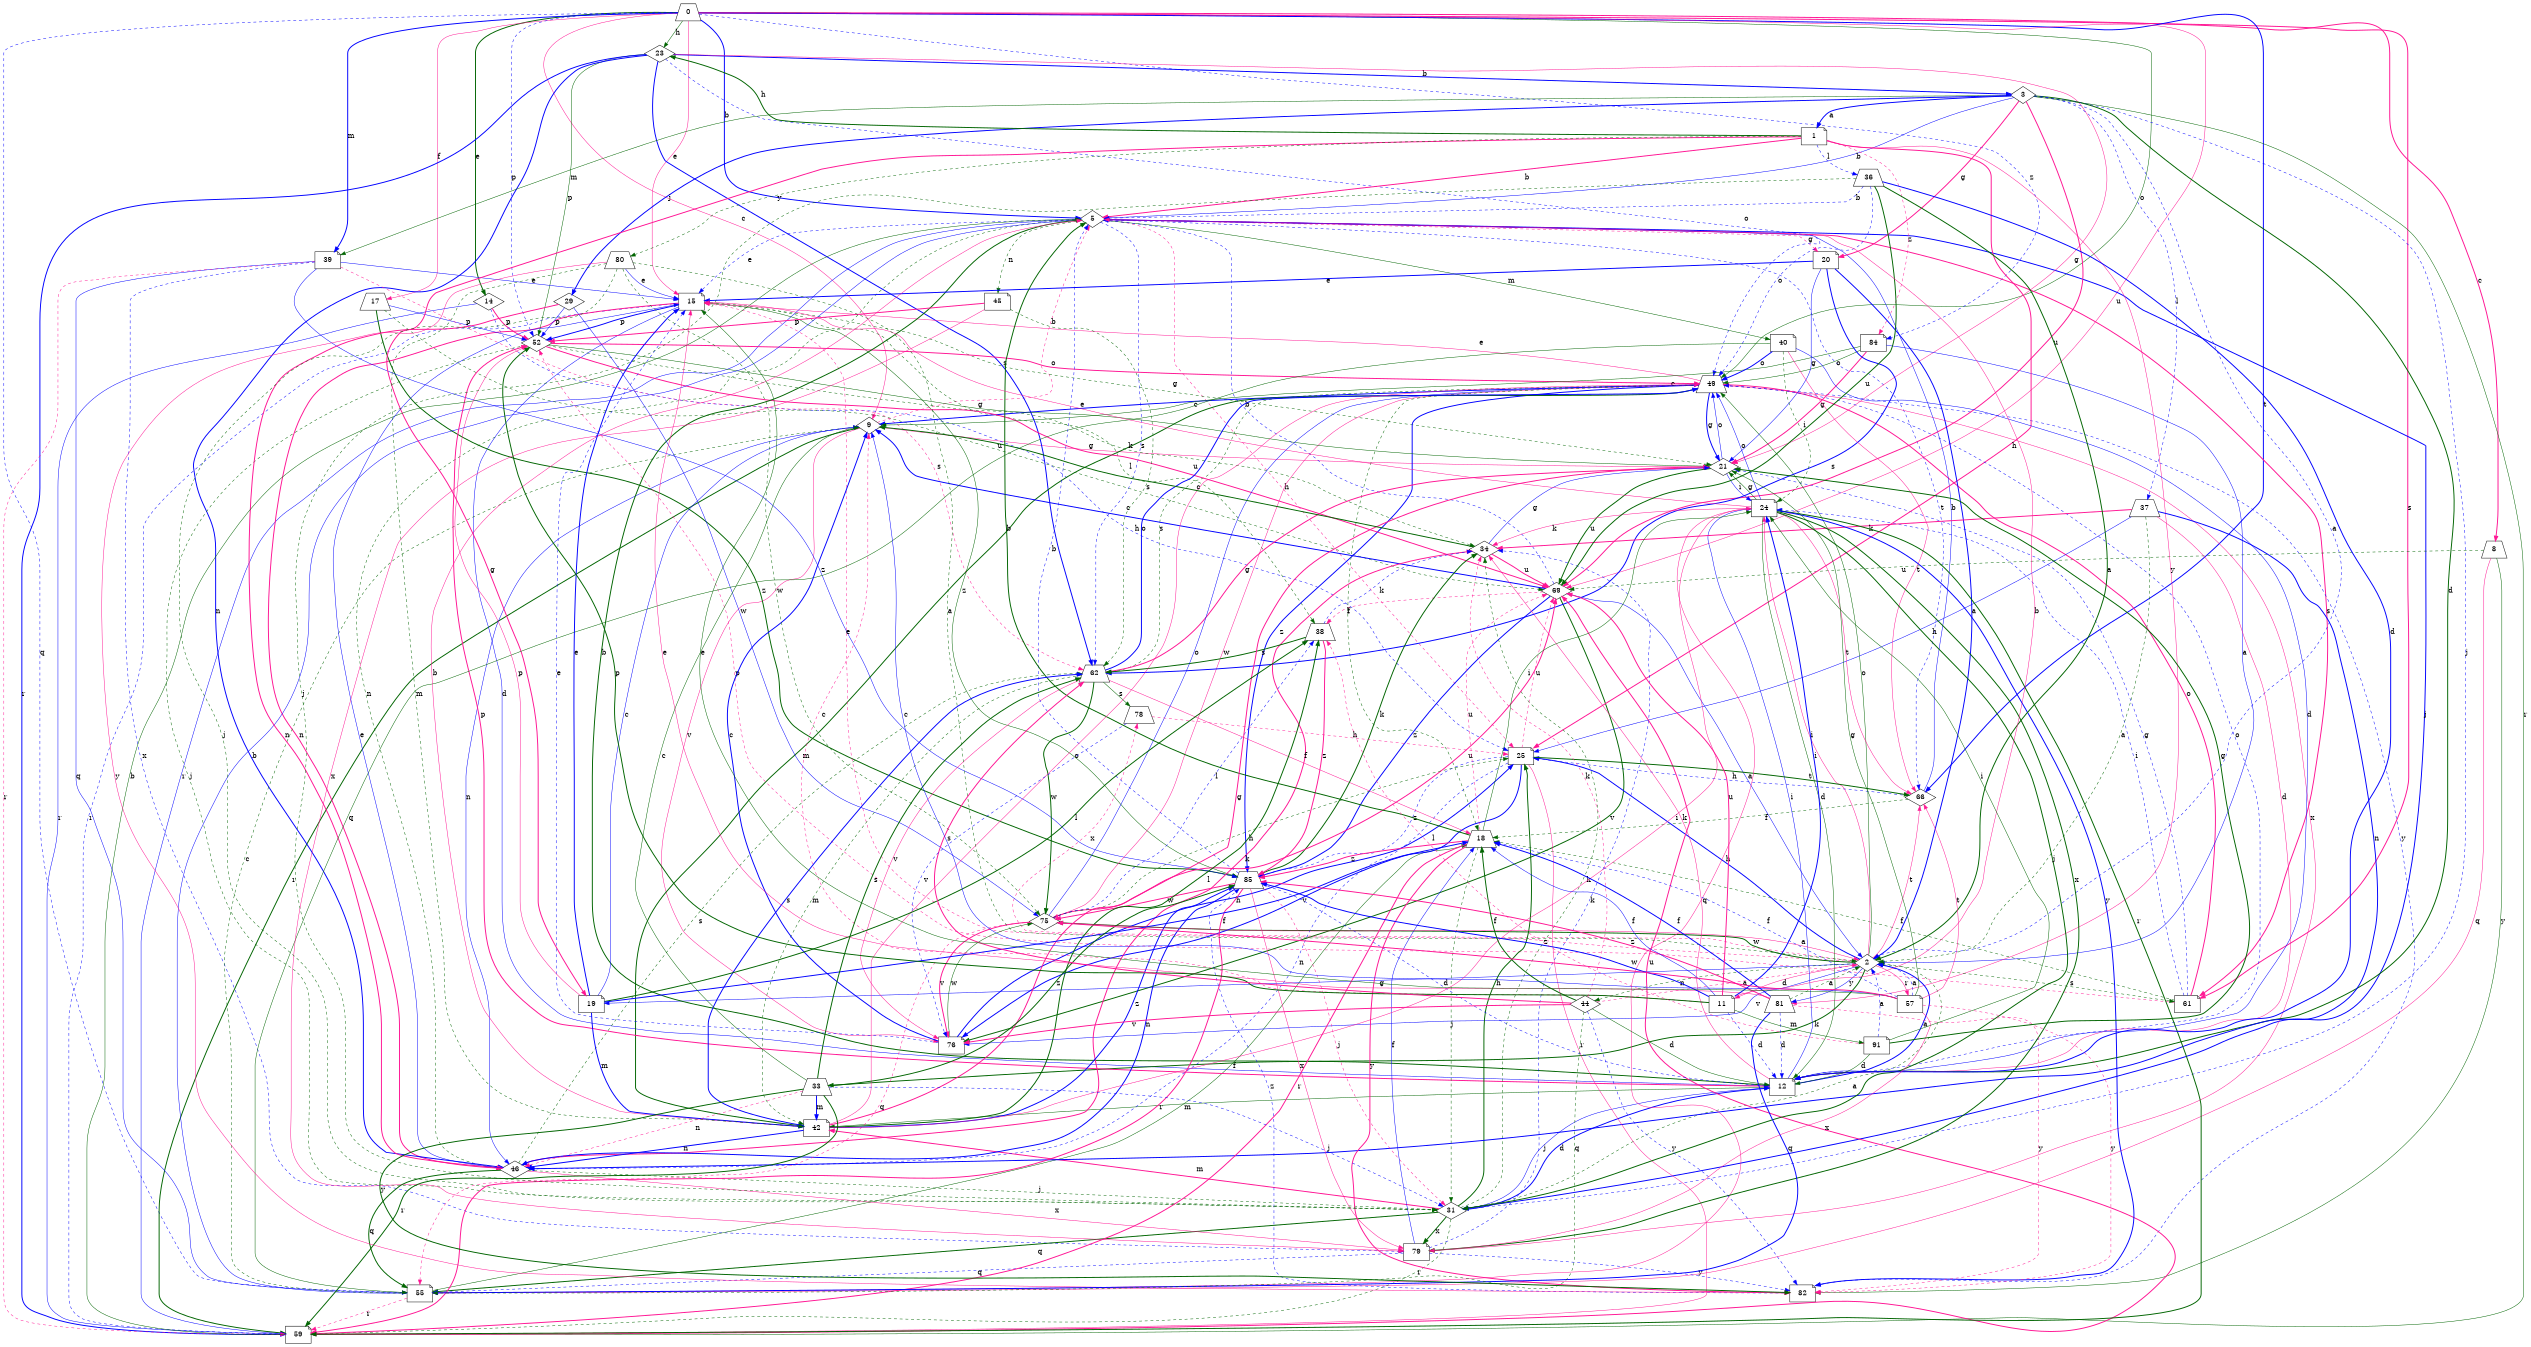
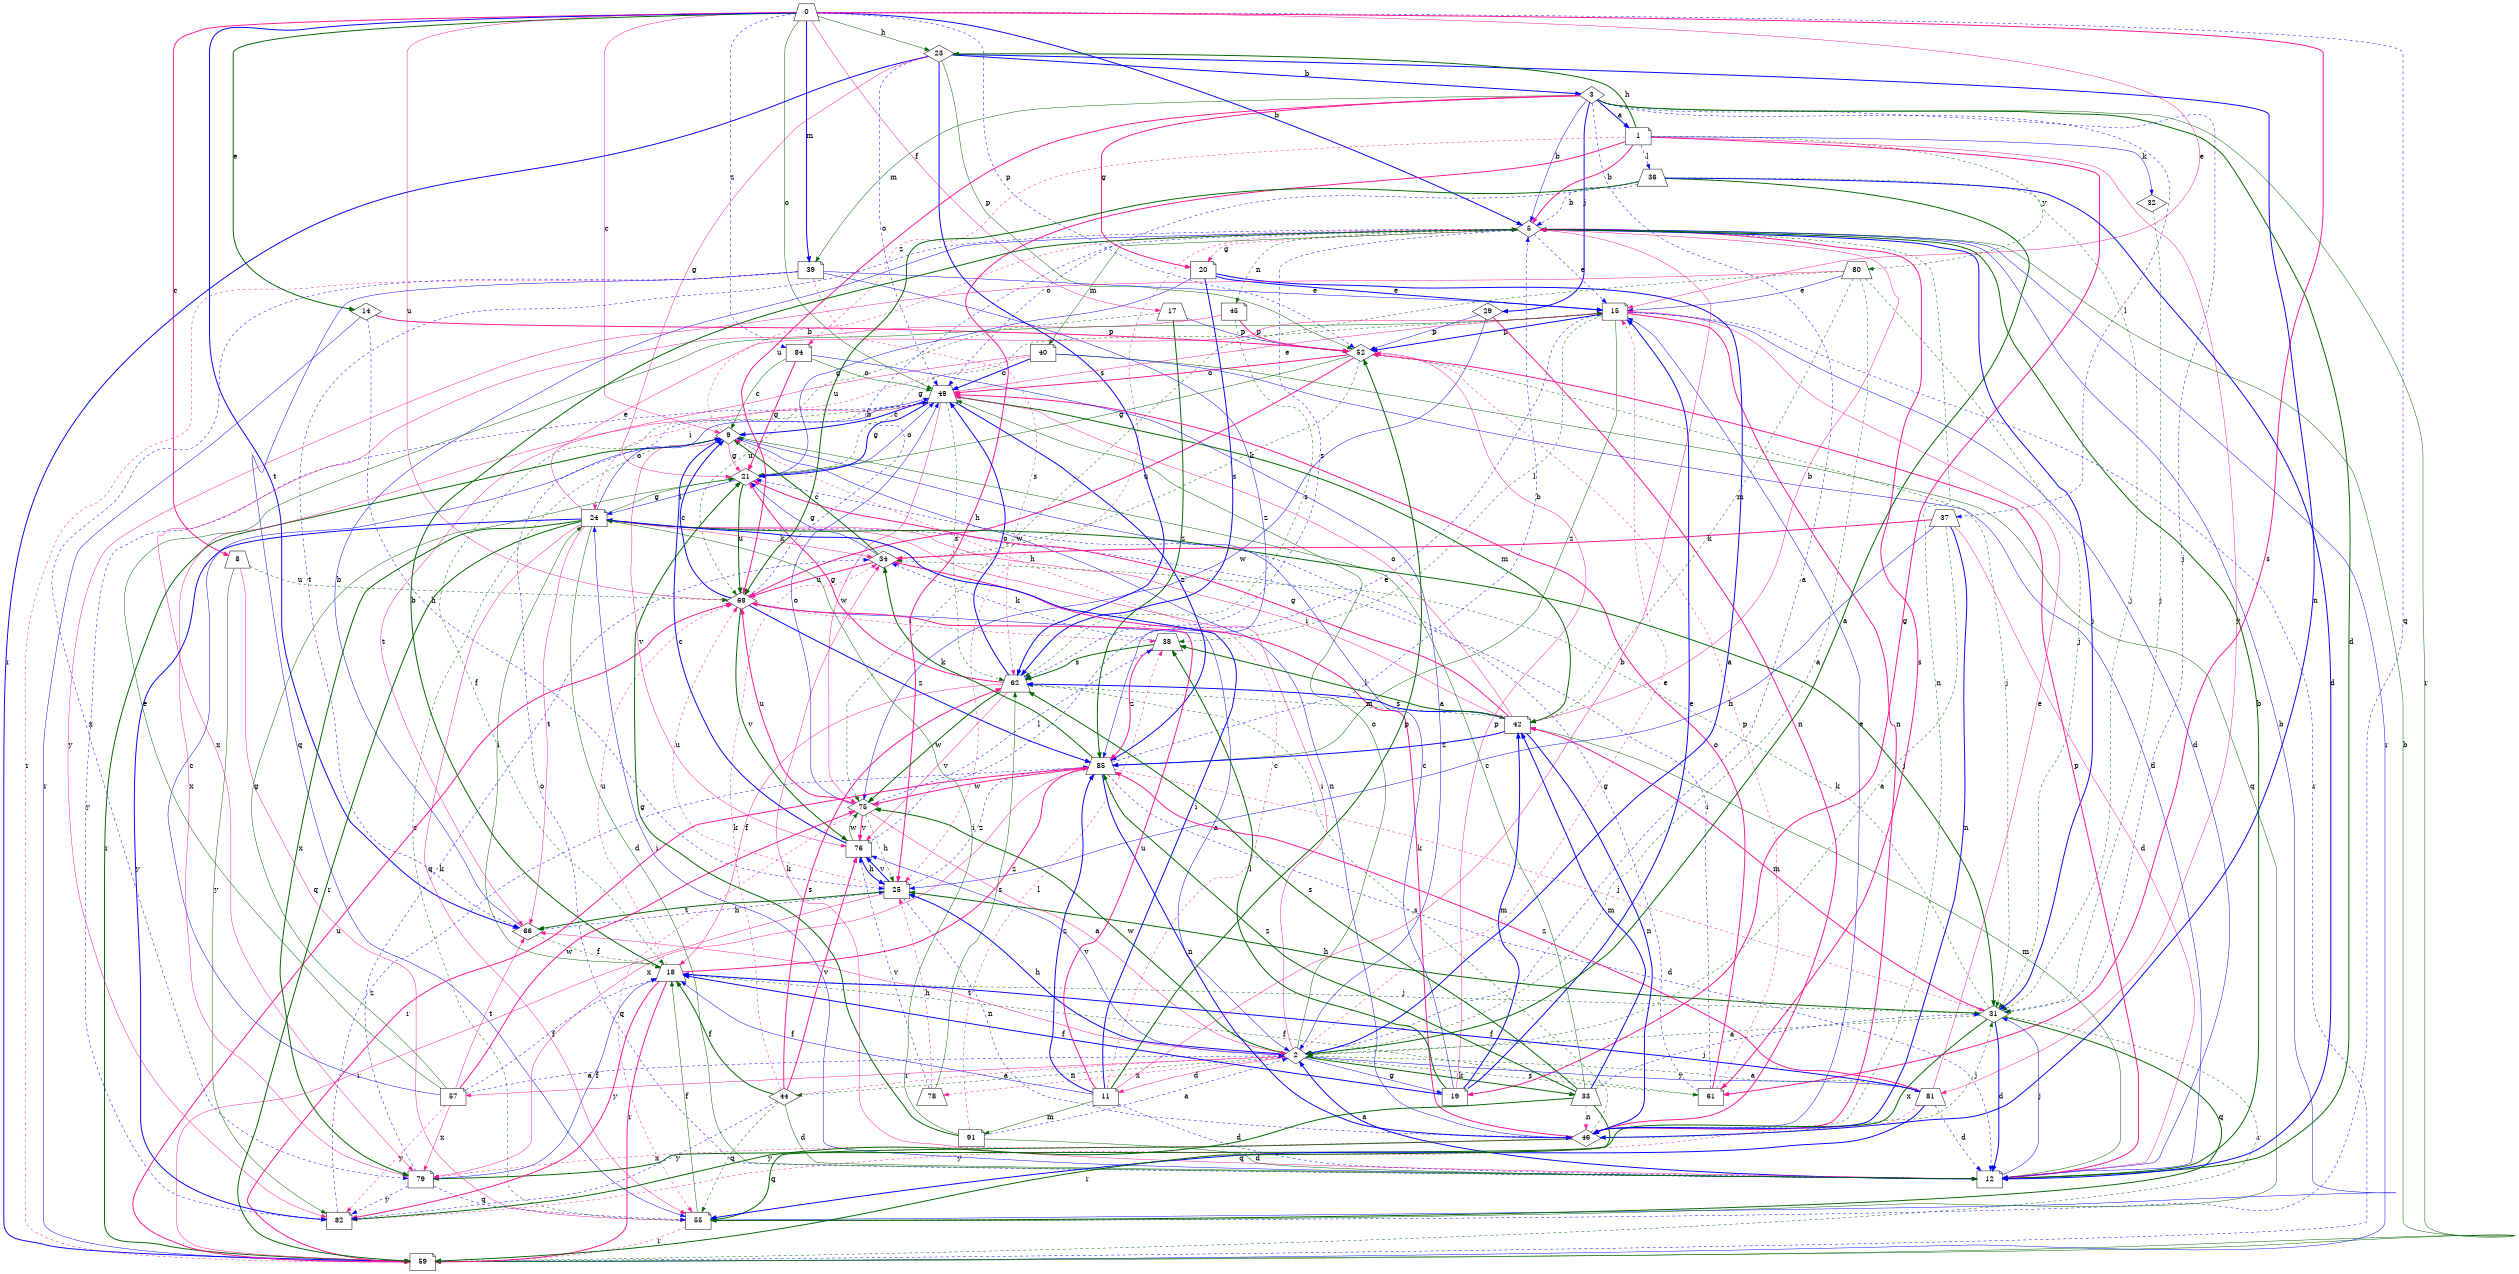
none -> (2152, 203)
(1800, 427) -> (819, 406)
(1115, 693) -> (992, 908)
(963, 1211) -> (806, 1149)
